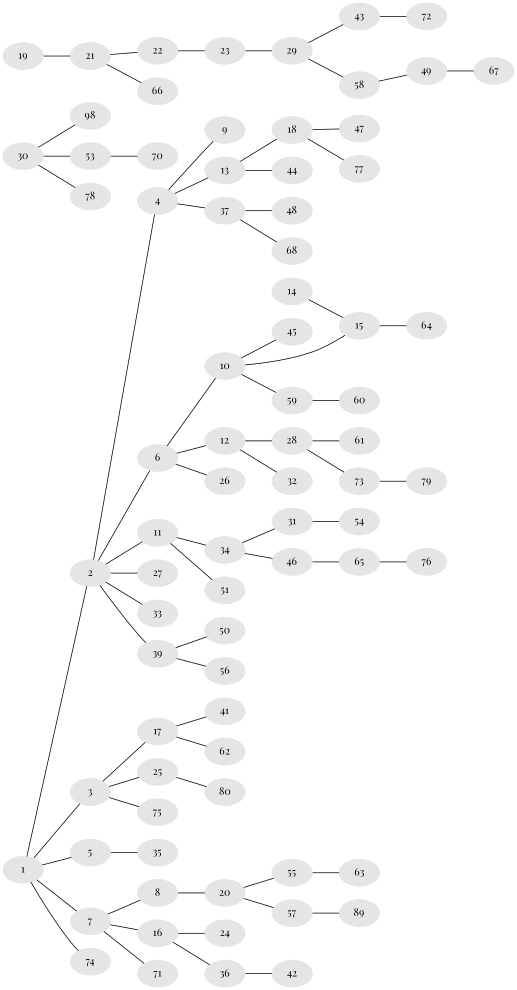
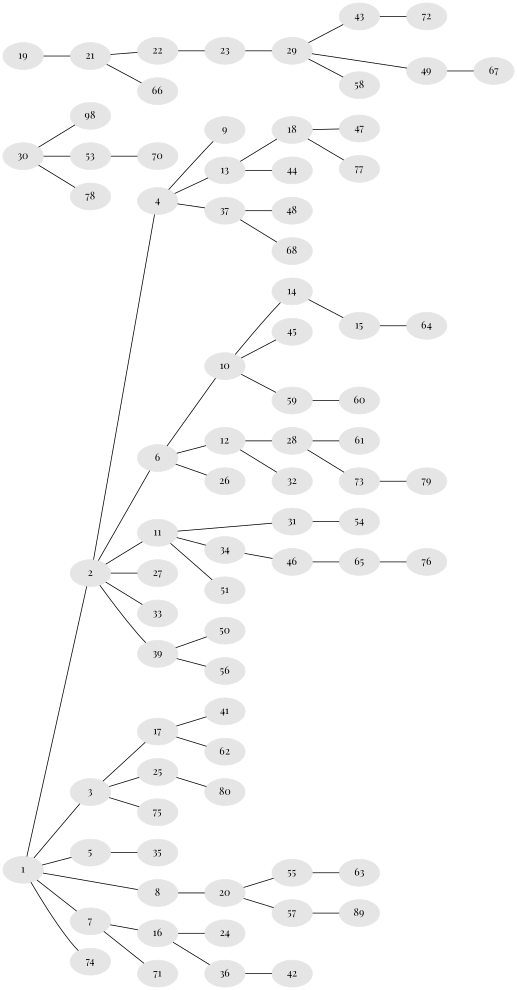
(393, 78) -> (359, 61)
(297, 357) -> (257, 328)
(259, 536) -> (225, 527)
(124, 907) -> (90, 881)
